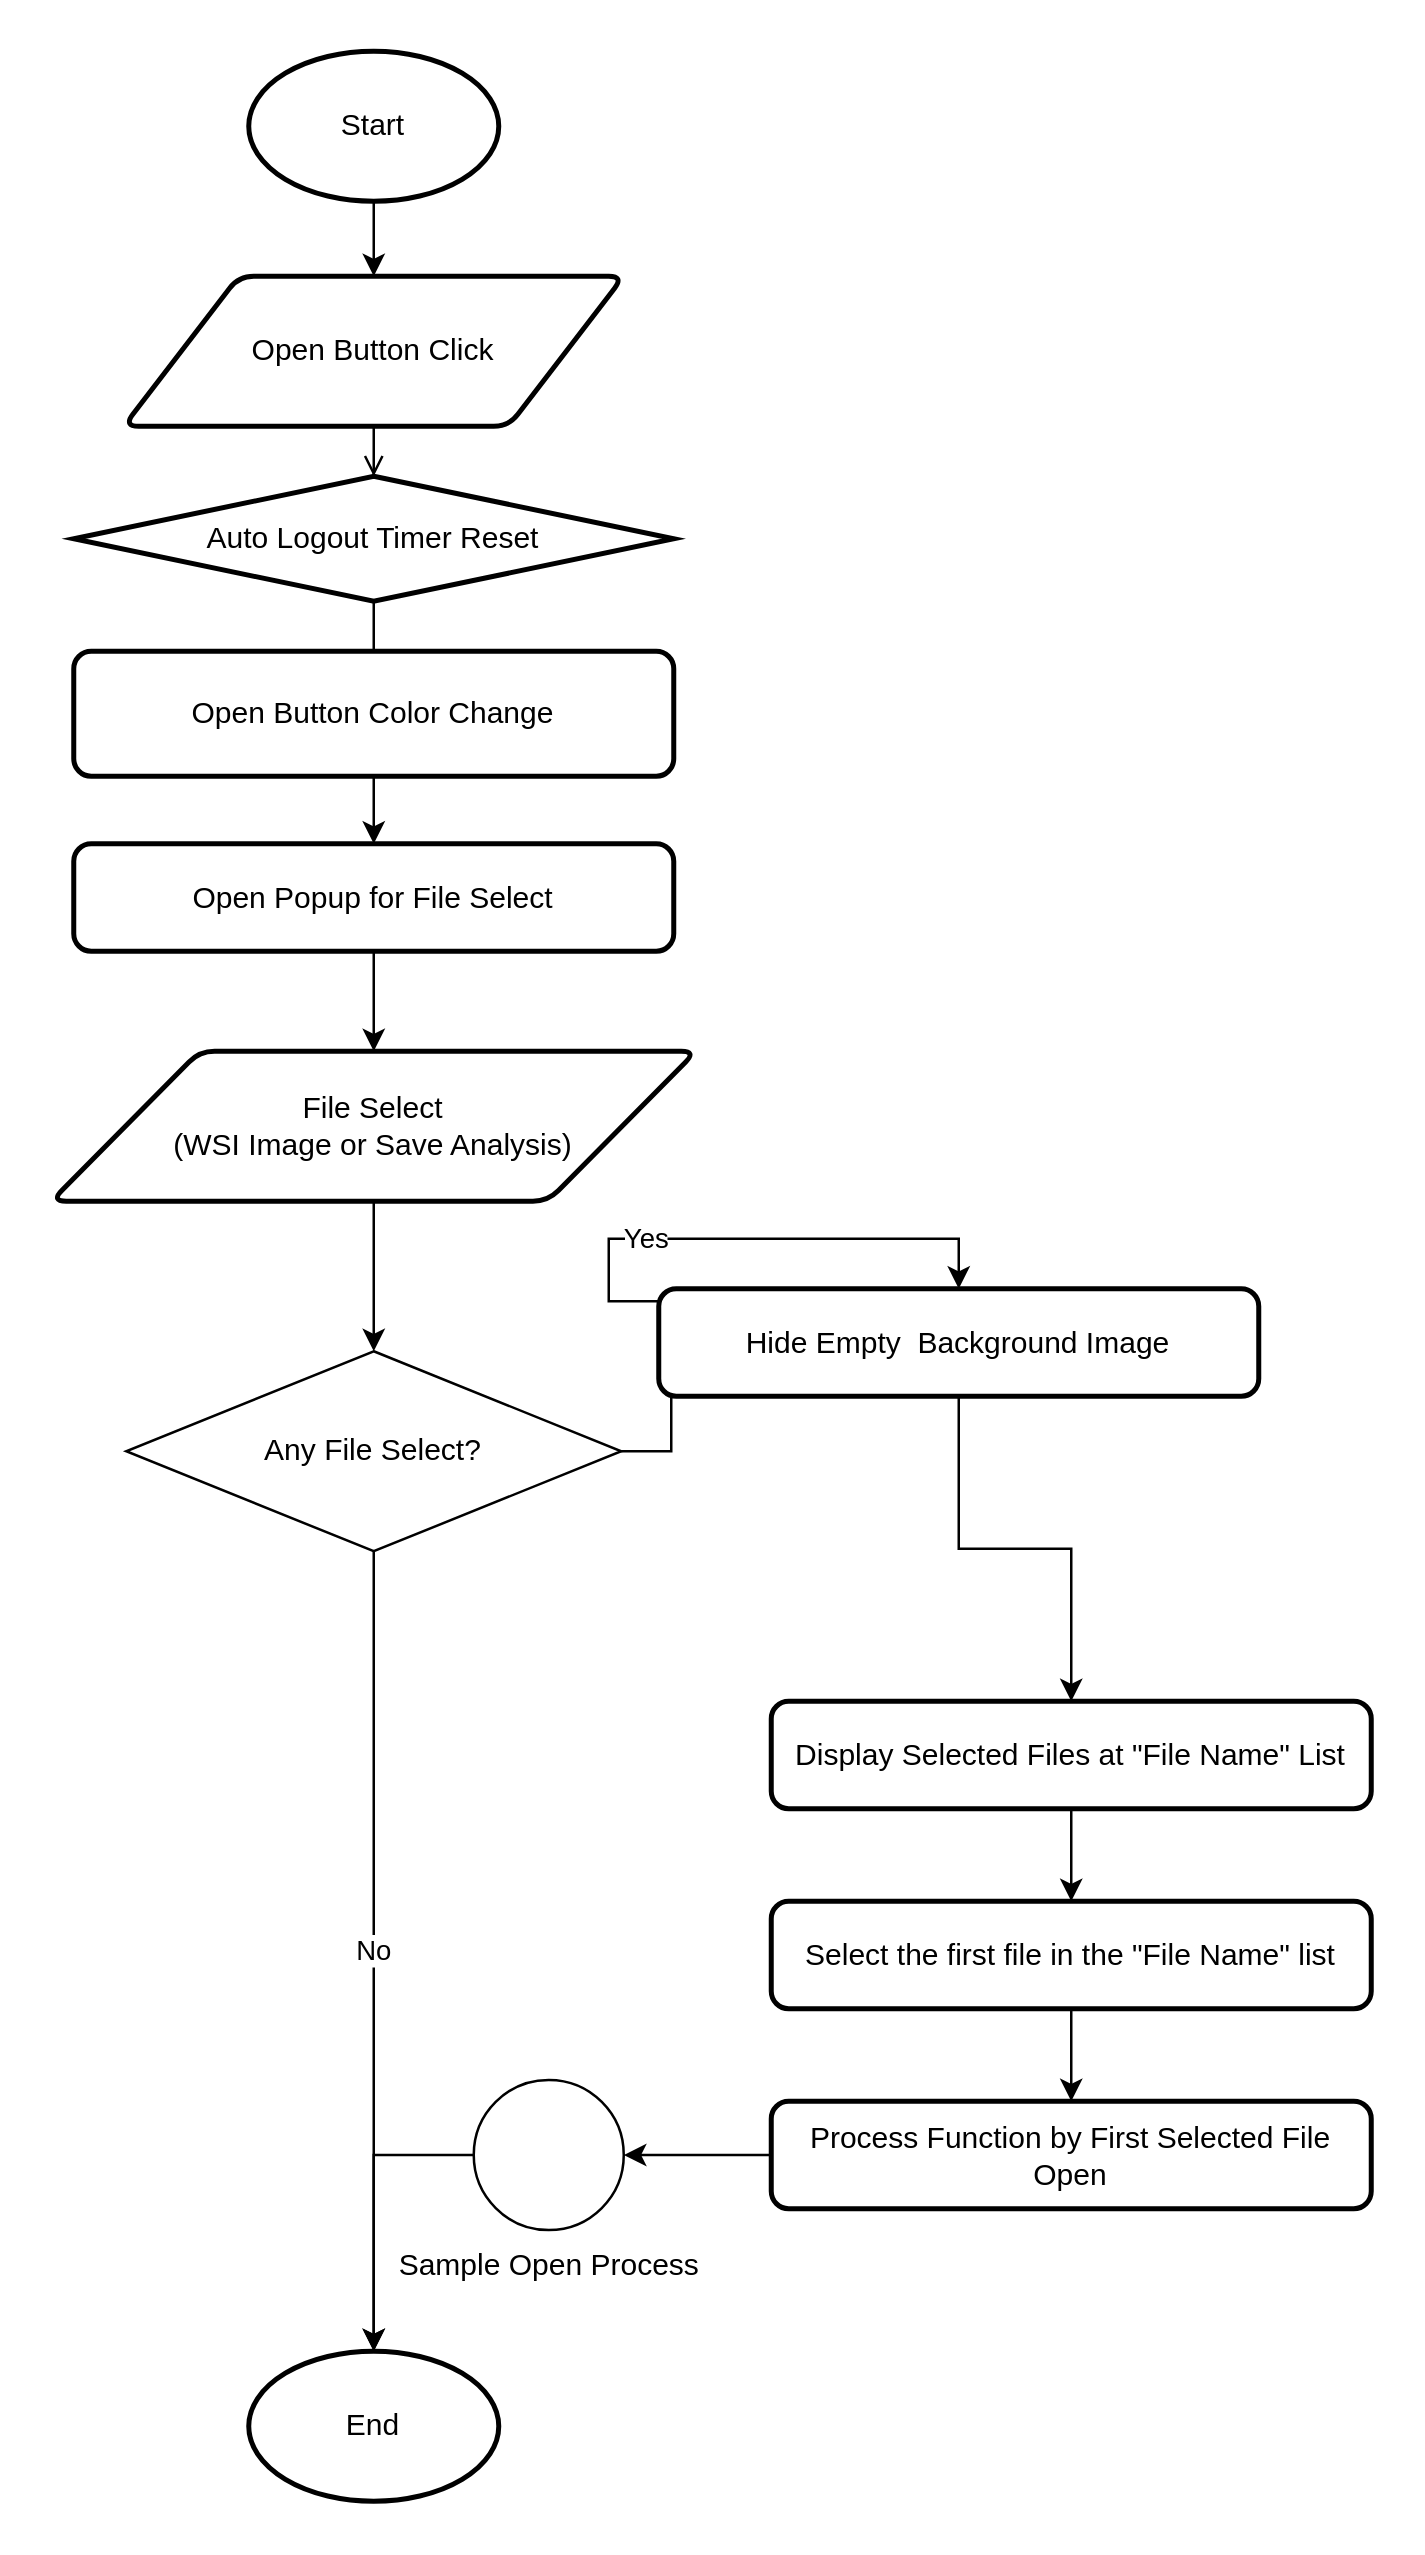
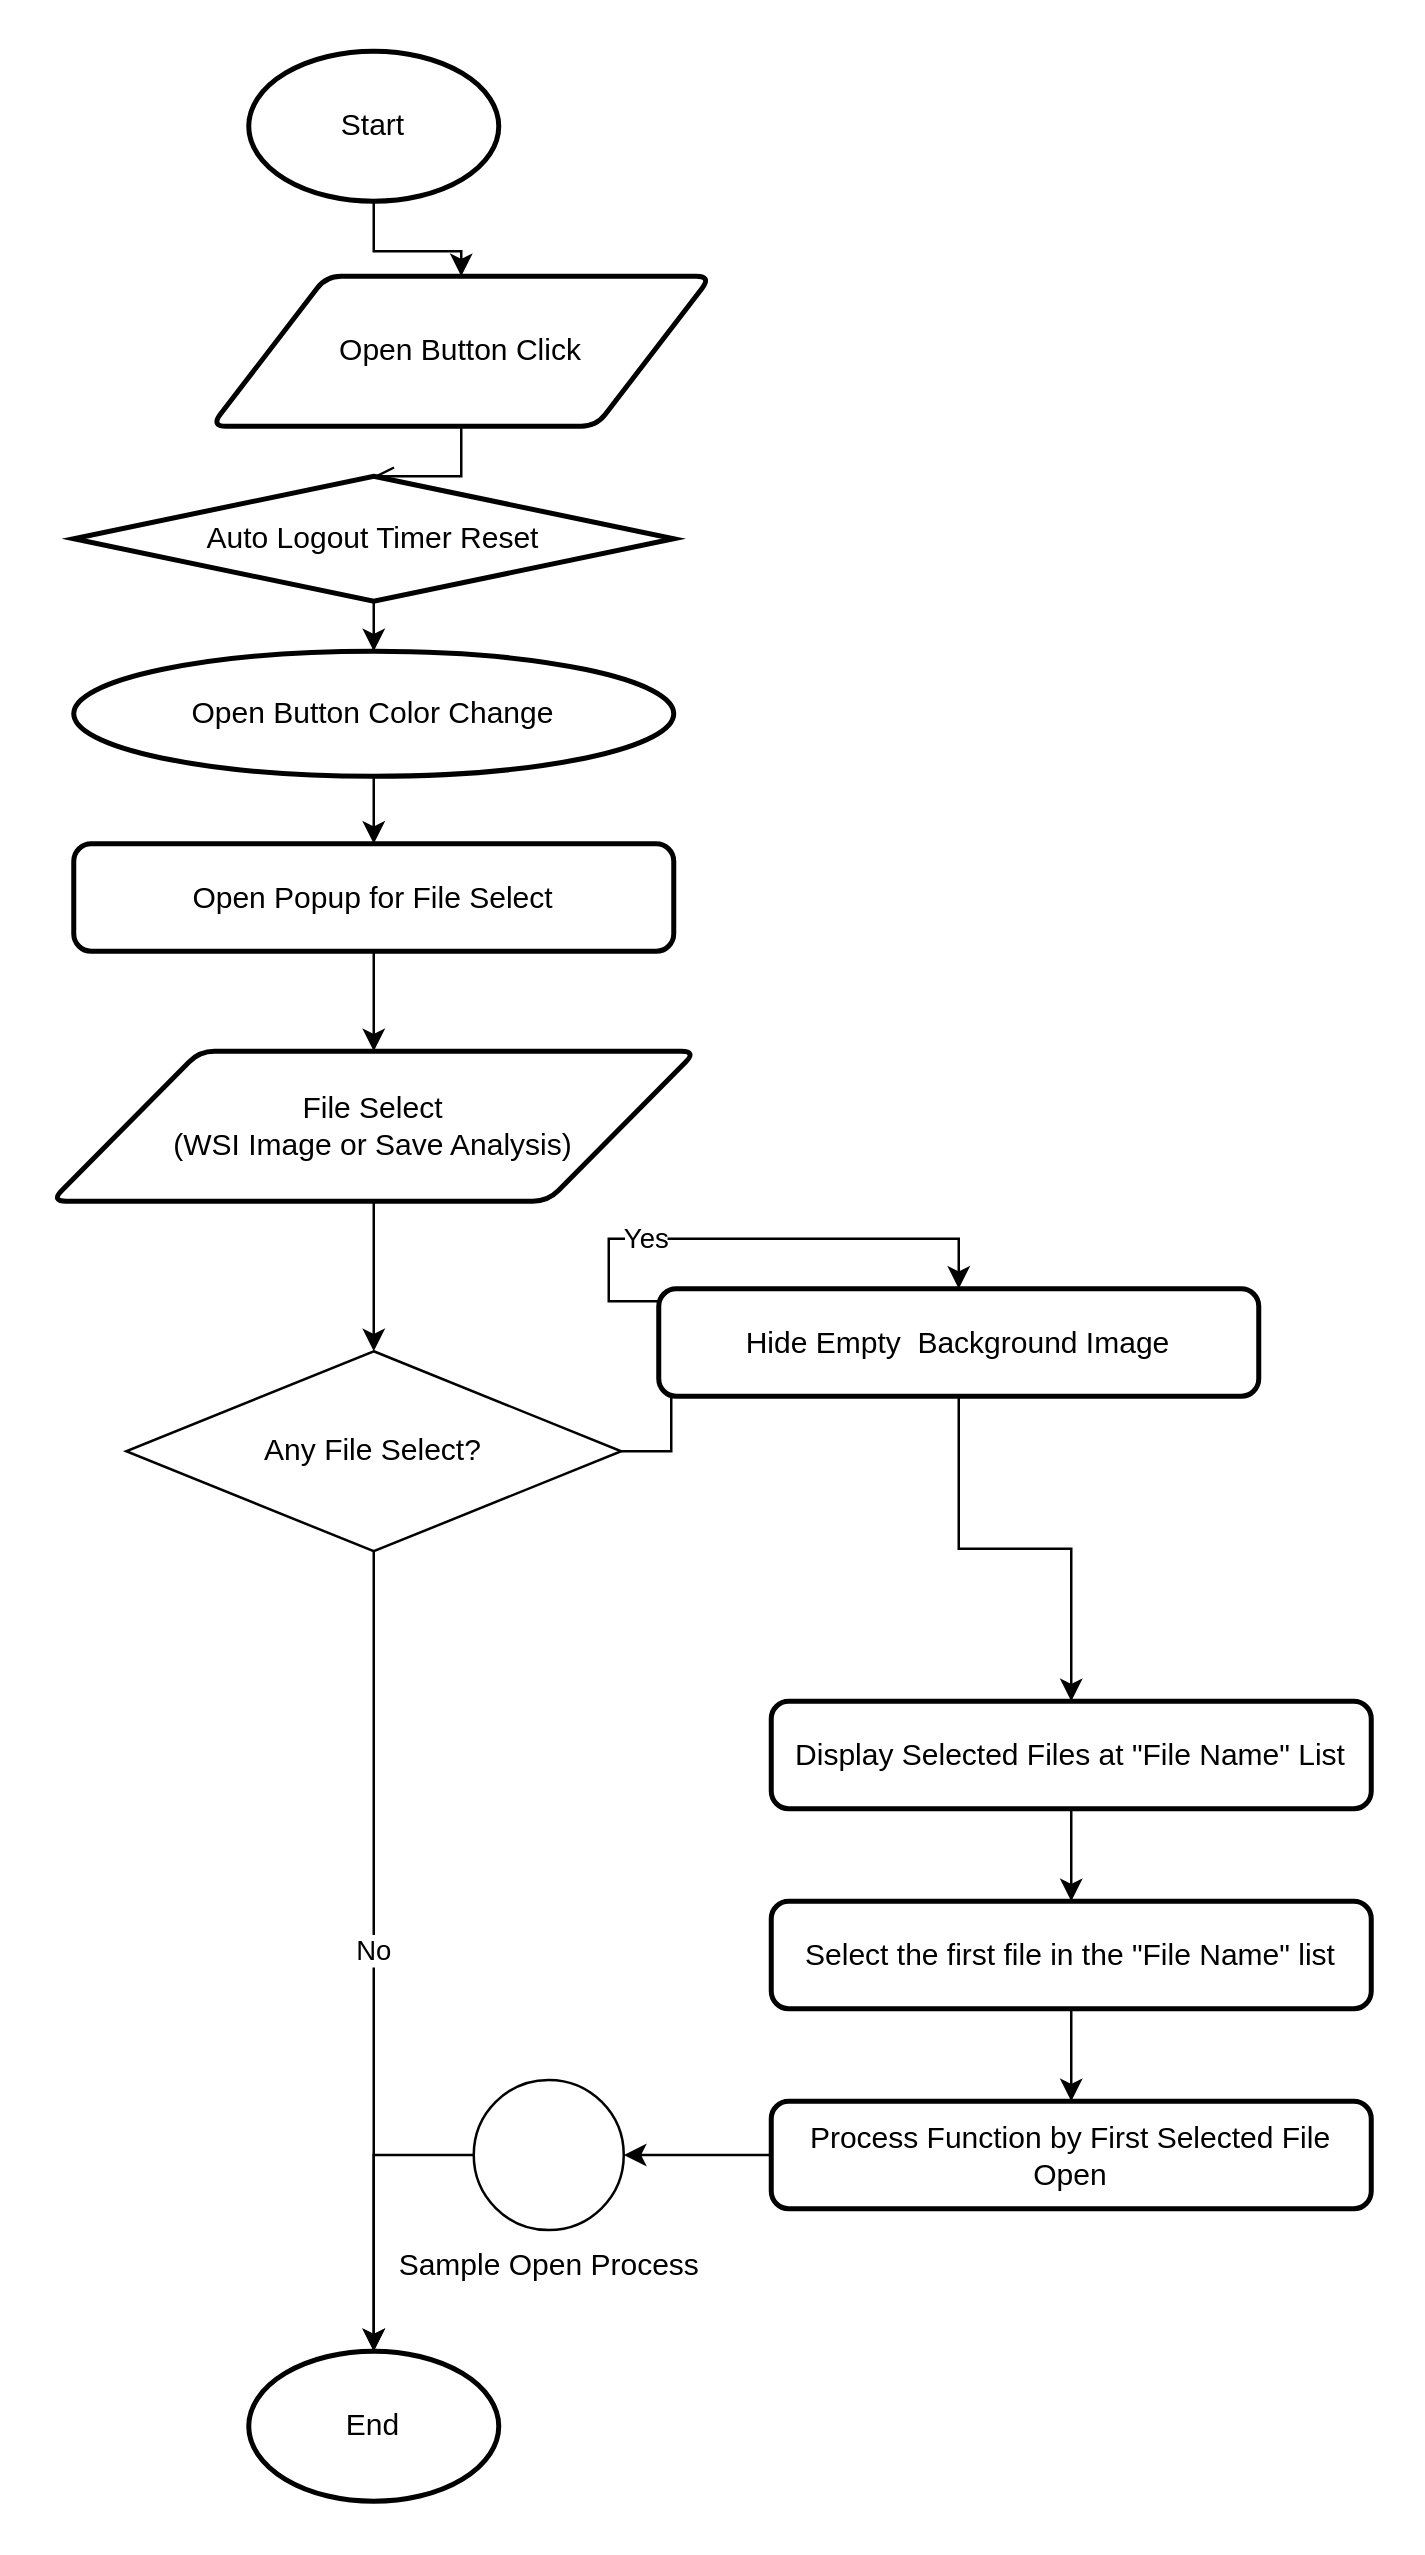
(374, 351) -> (461, 351)
(374, 640) -> (374, 633)
(374, 714) -> (374, 714)
